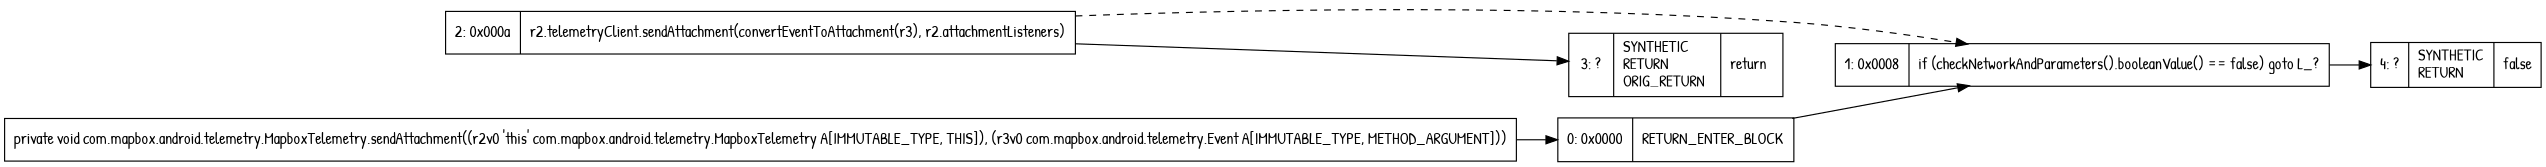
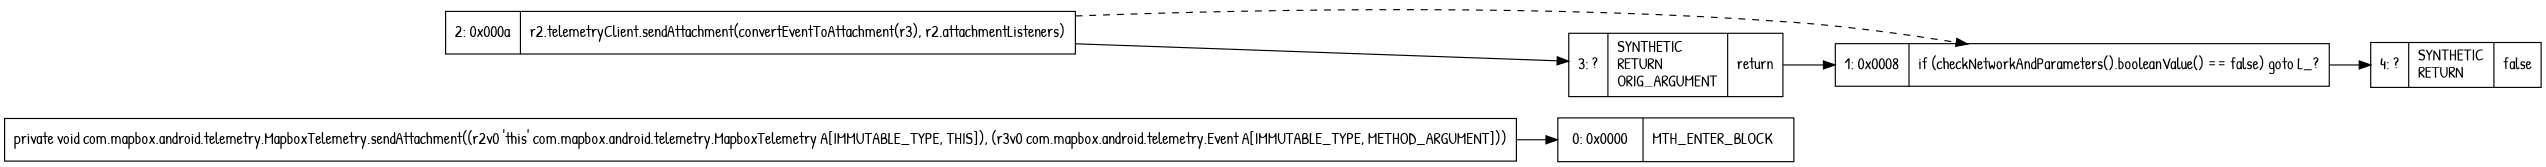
(1664, 82) -> (1668, 82)
(1875, 103) -> (1803, 65)
(1713, 139) -> (1713, 139)
